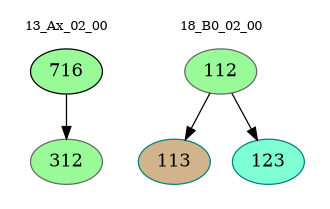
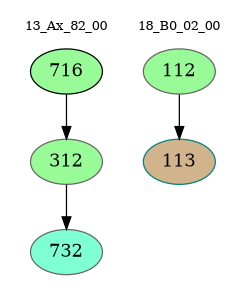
(66, 27) -> (66, 27)
(268, 162) -> none
none -> (66, 252)
